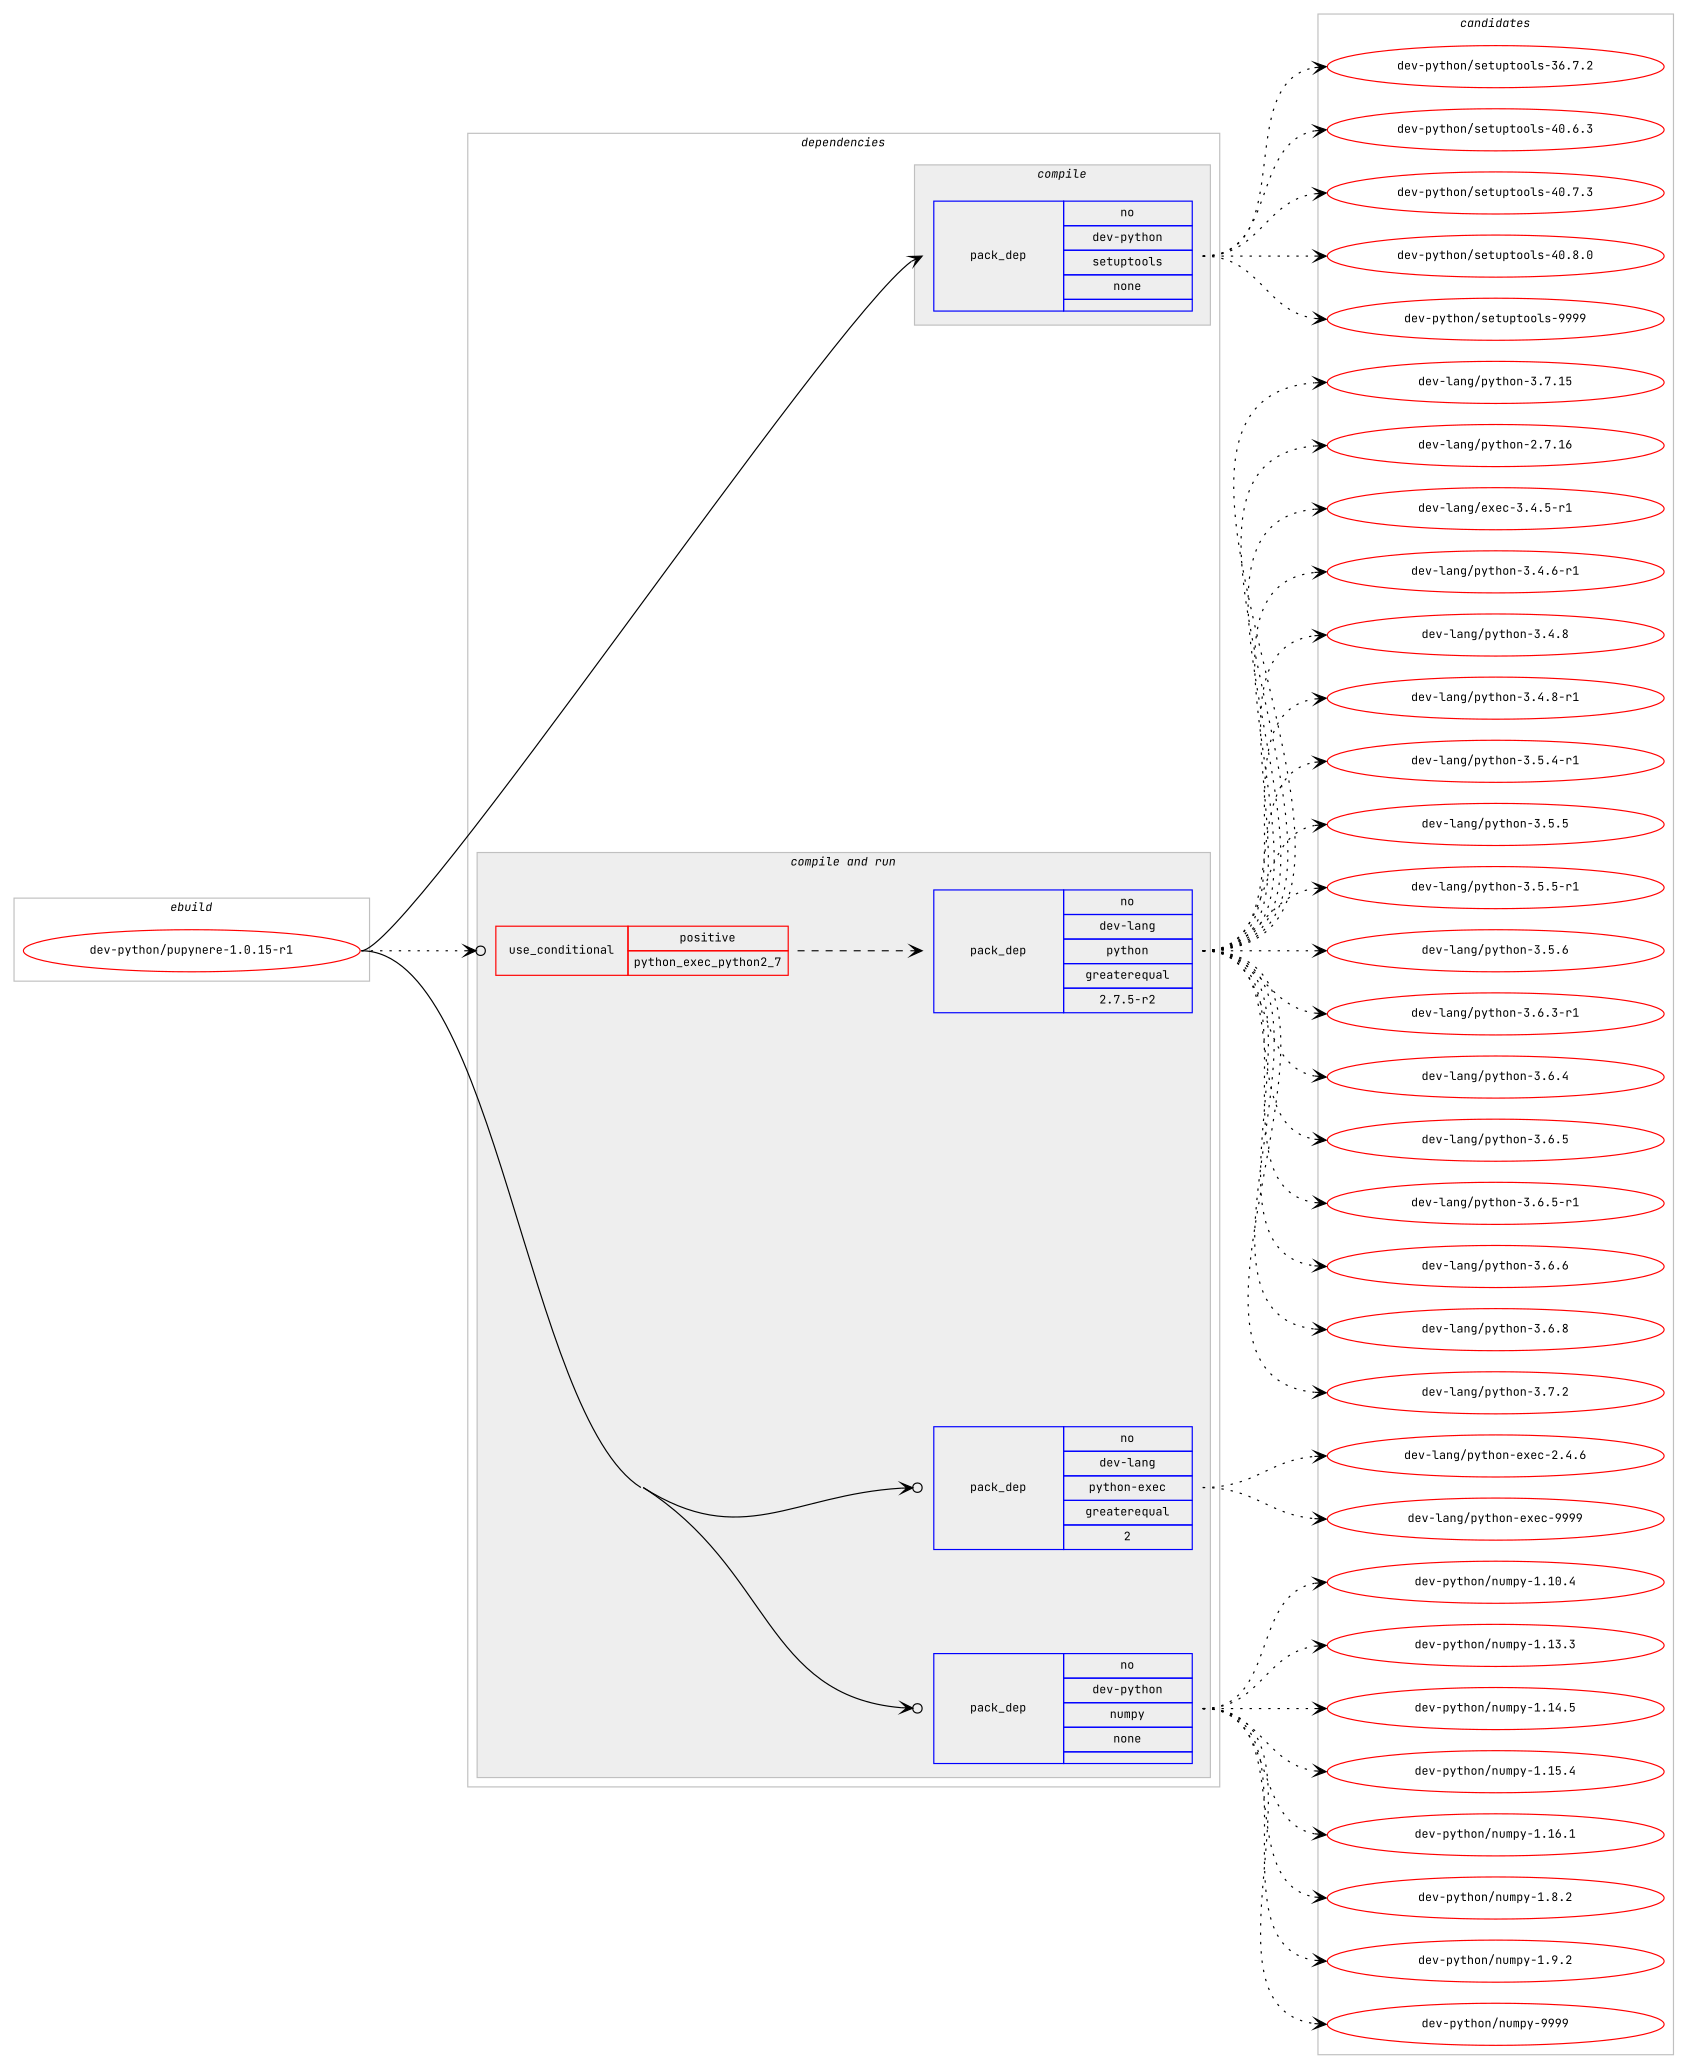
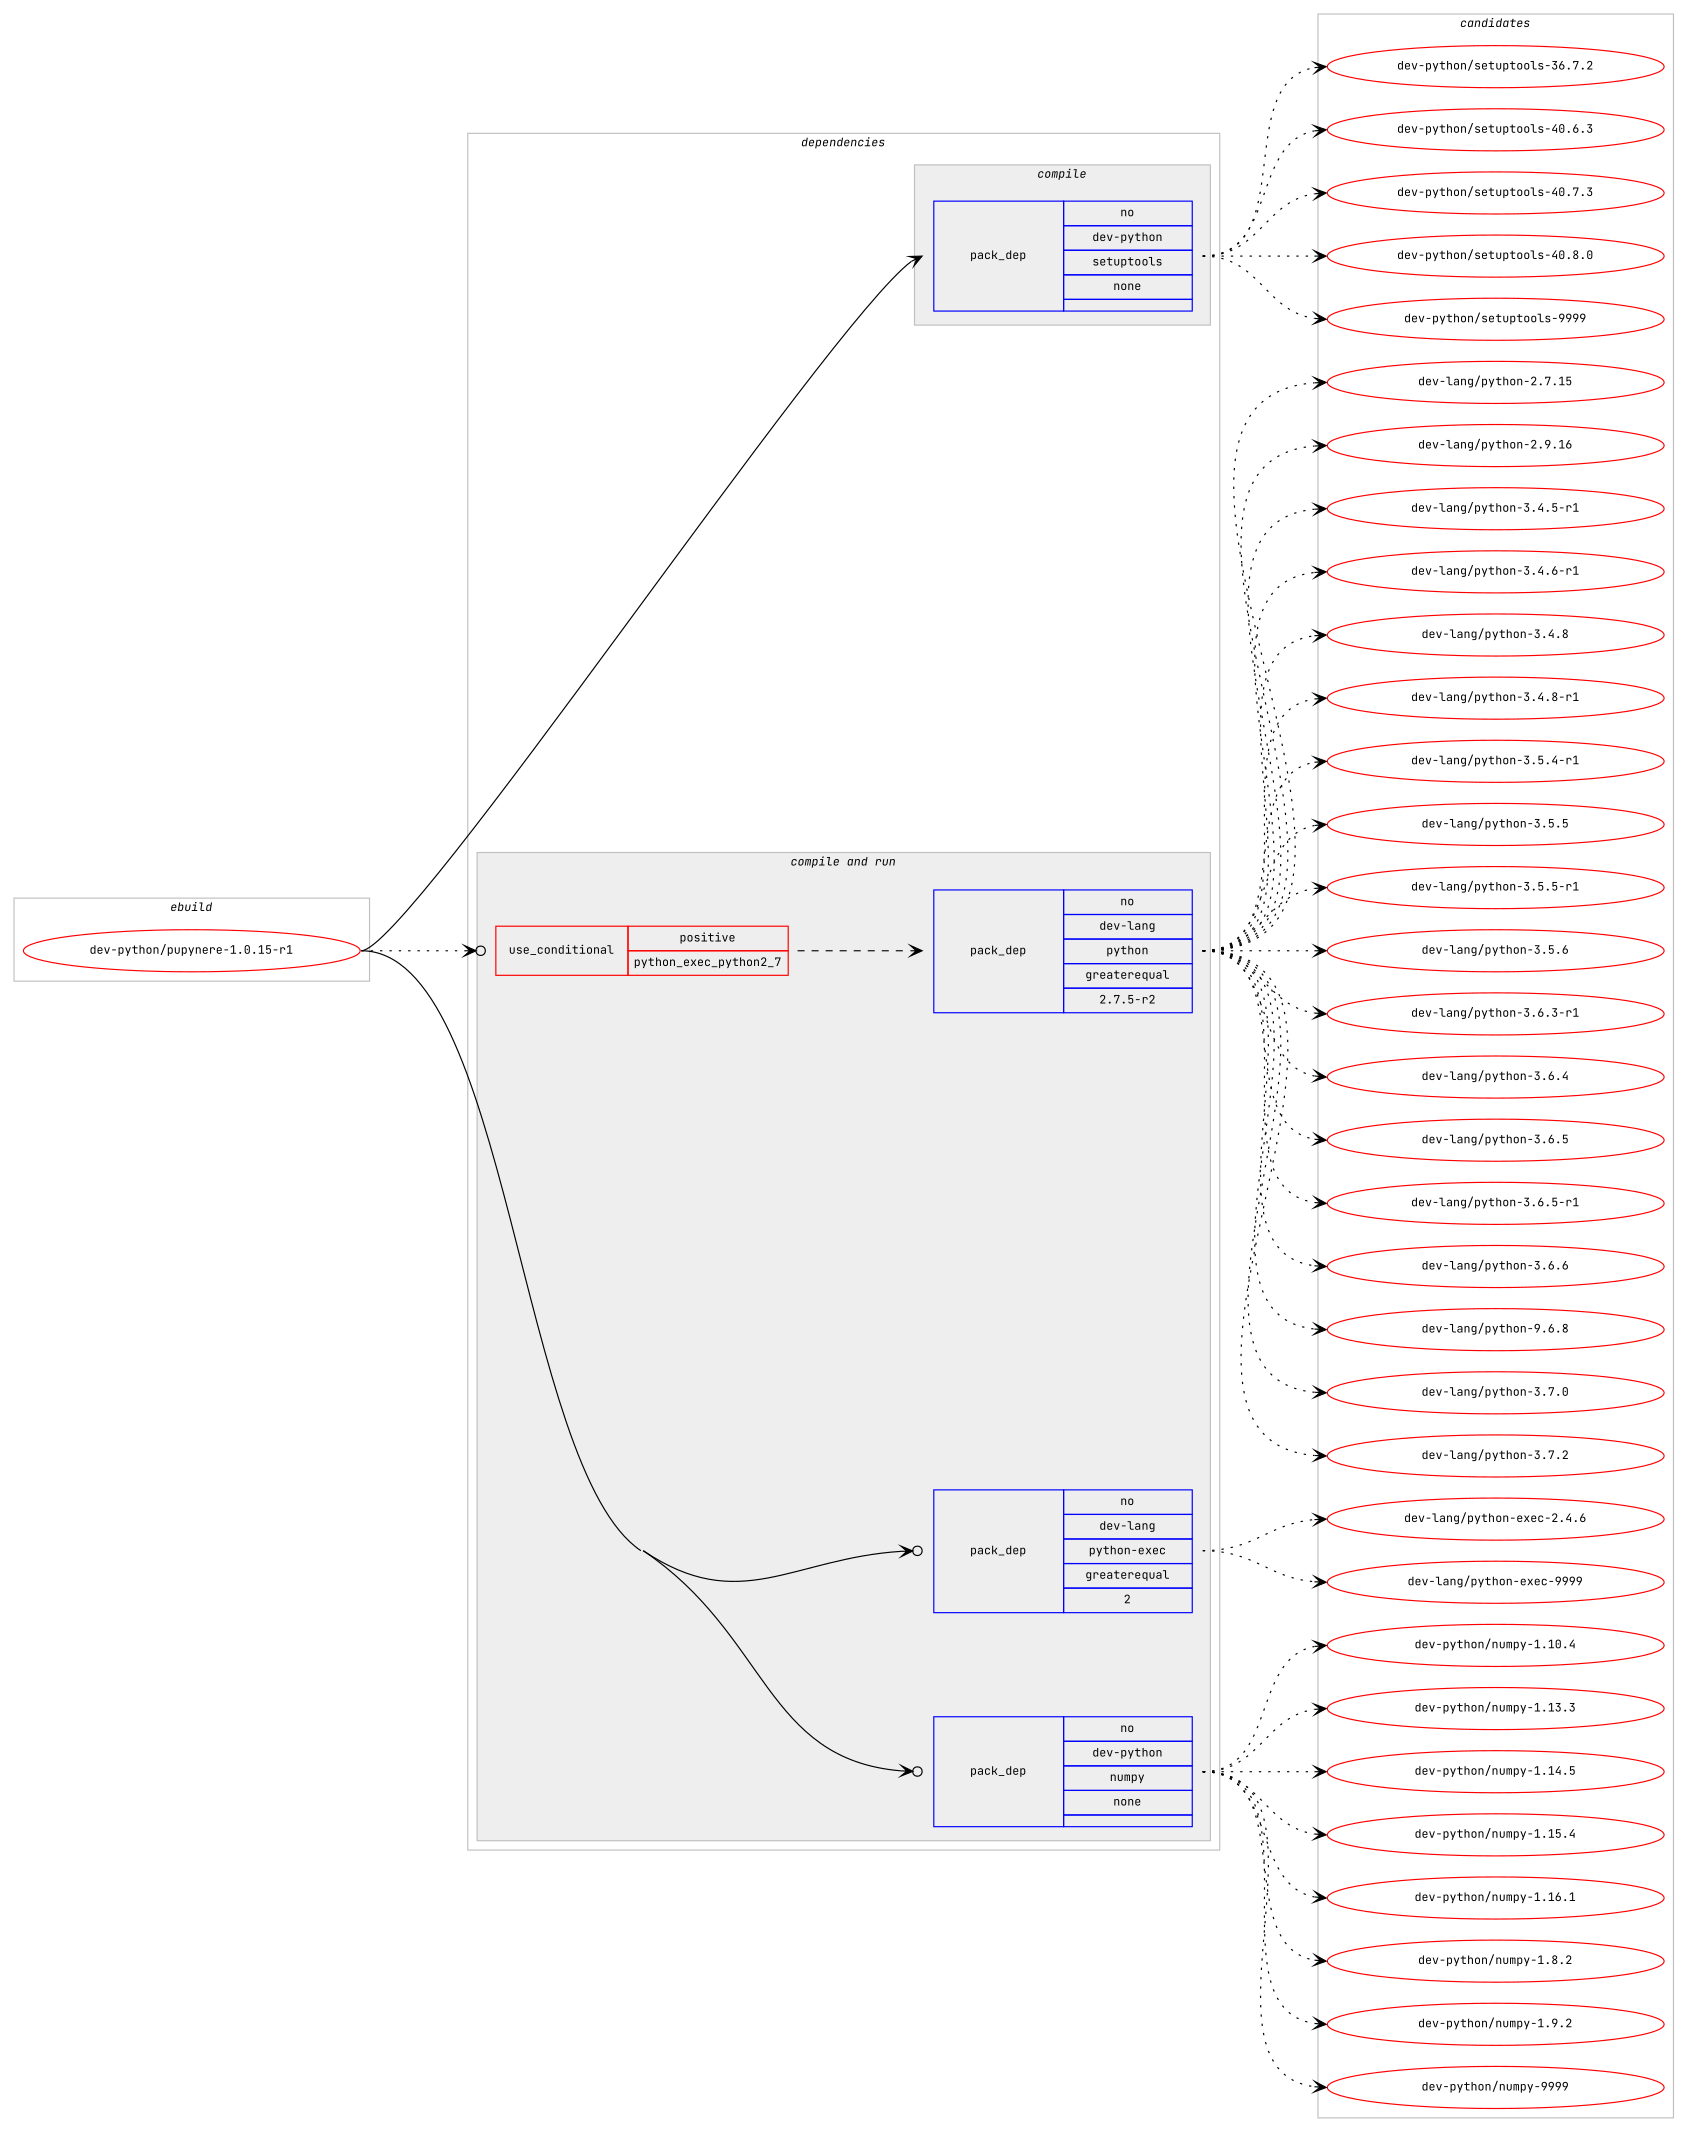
(1496, 382) -> (1496, 382)
(1496, 446) -> (1496, 446)
(1496, 509) -> (1496, 509)
(1496, 1330) -> (1496, 1330)
none -> (1496, 1393)
